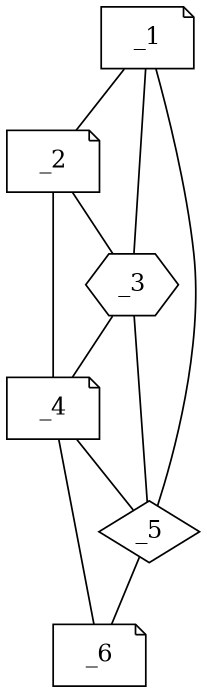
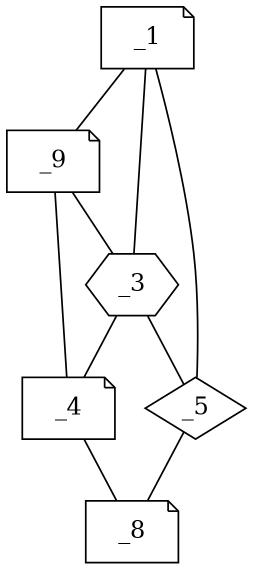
(53, 161) -> (53, 161)
(105, 475) -> none
(99, 655) -> (132, 532)
